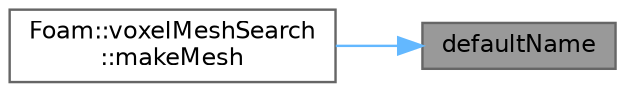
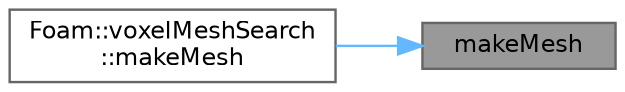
(519, 46) -> (519, 46)
